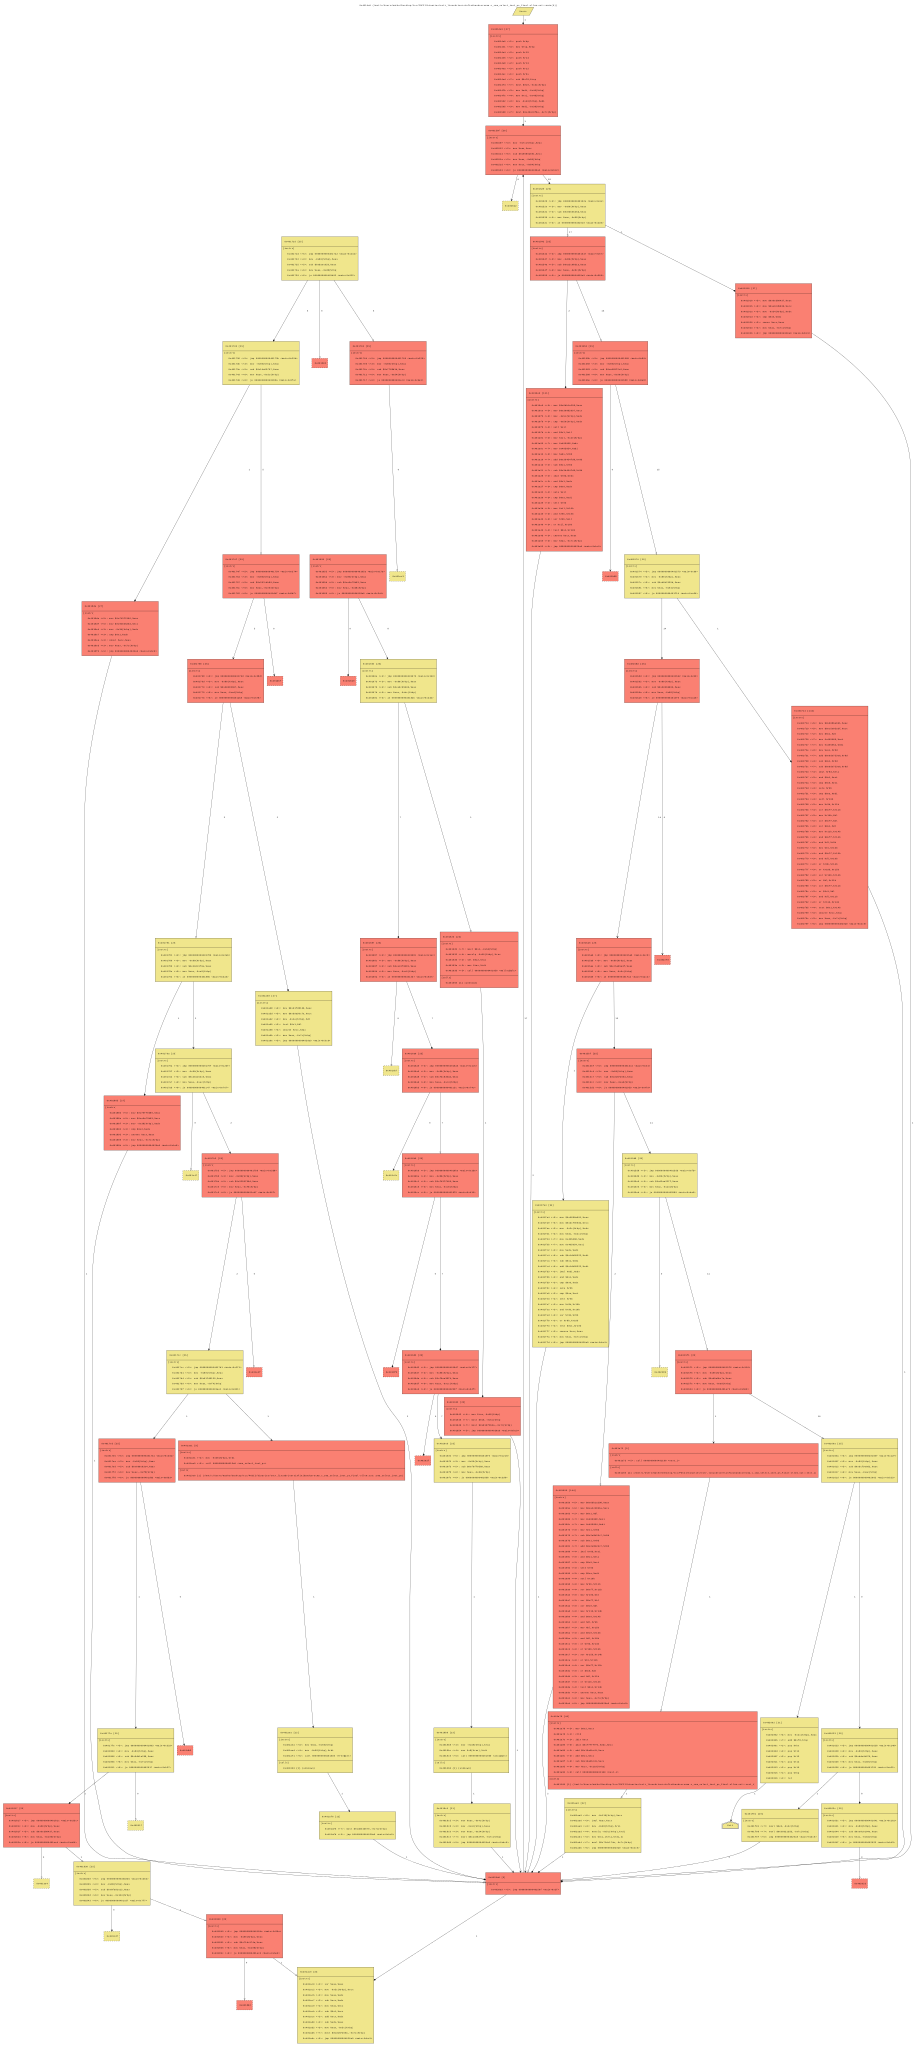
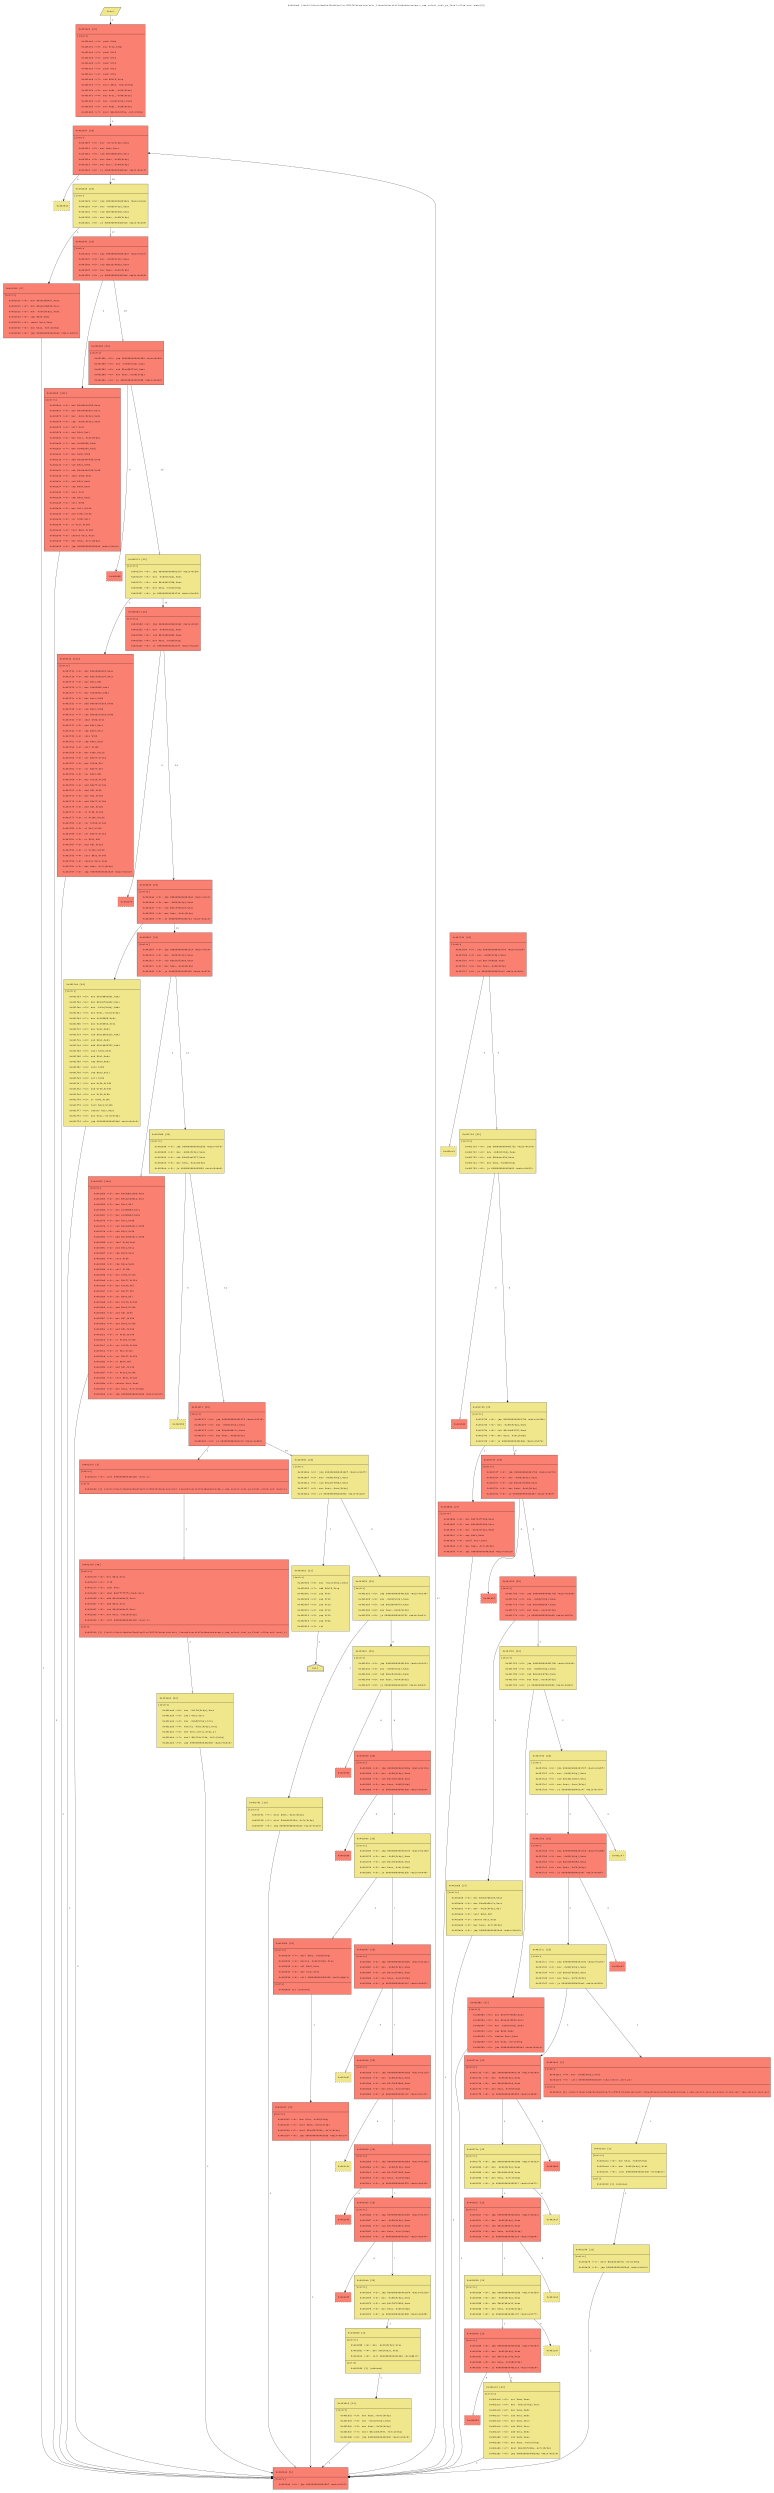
(353, 310) -> (493, 1052)
none -> (392, 1720)
(441, 1937) -> (445, 2469)
